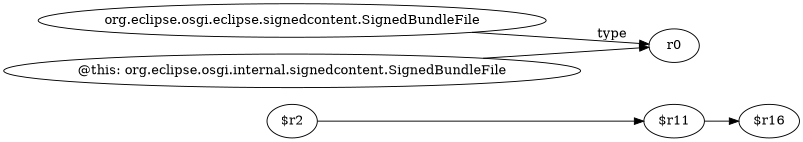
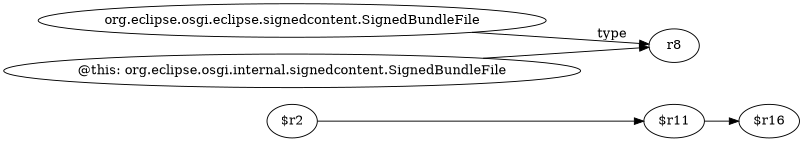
(674, 46) -> (674, 46)
